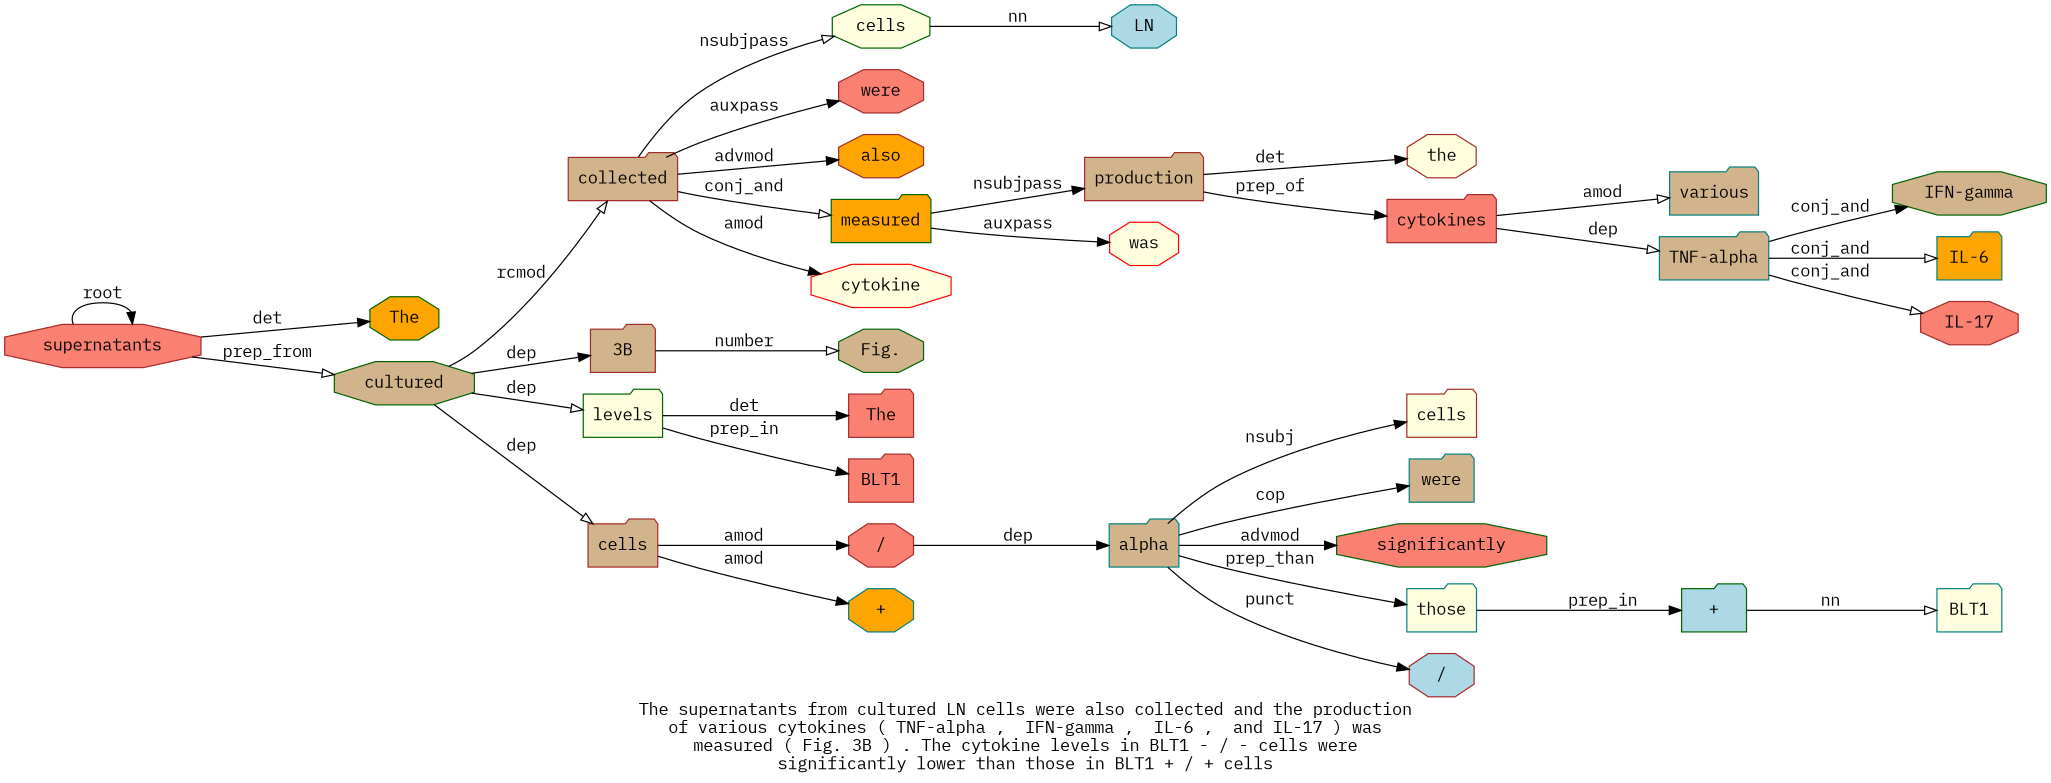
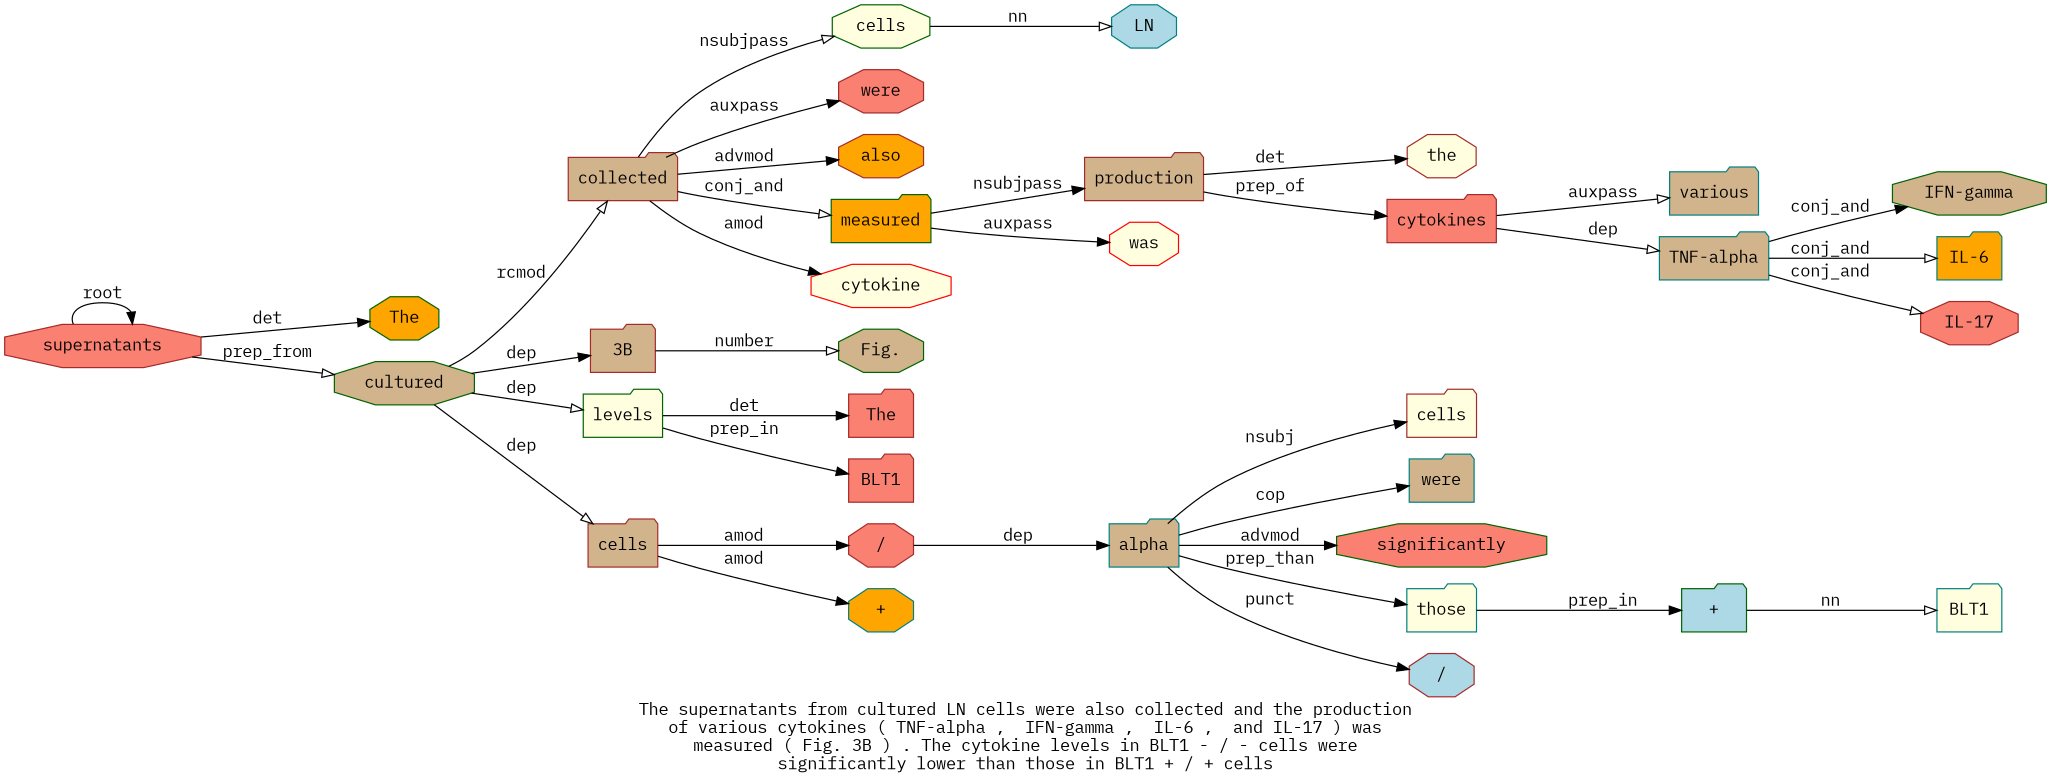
(1603, 193) -> (1603, 193)
